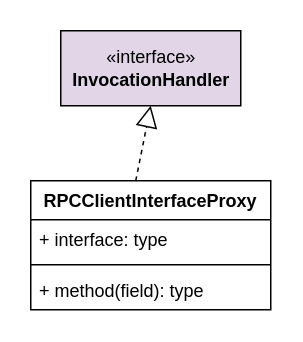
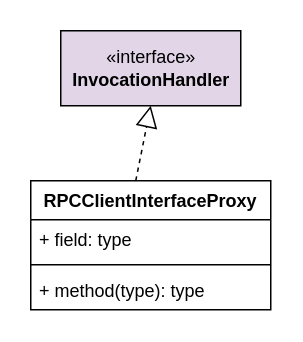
(115, 240) -> (93, 240)
(133, 291) -> (133, 291)
